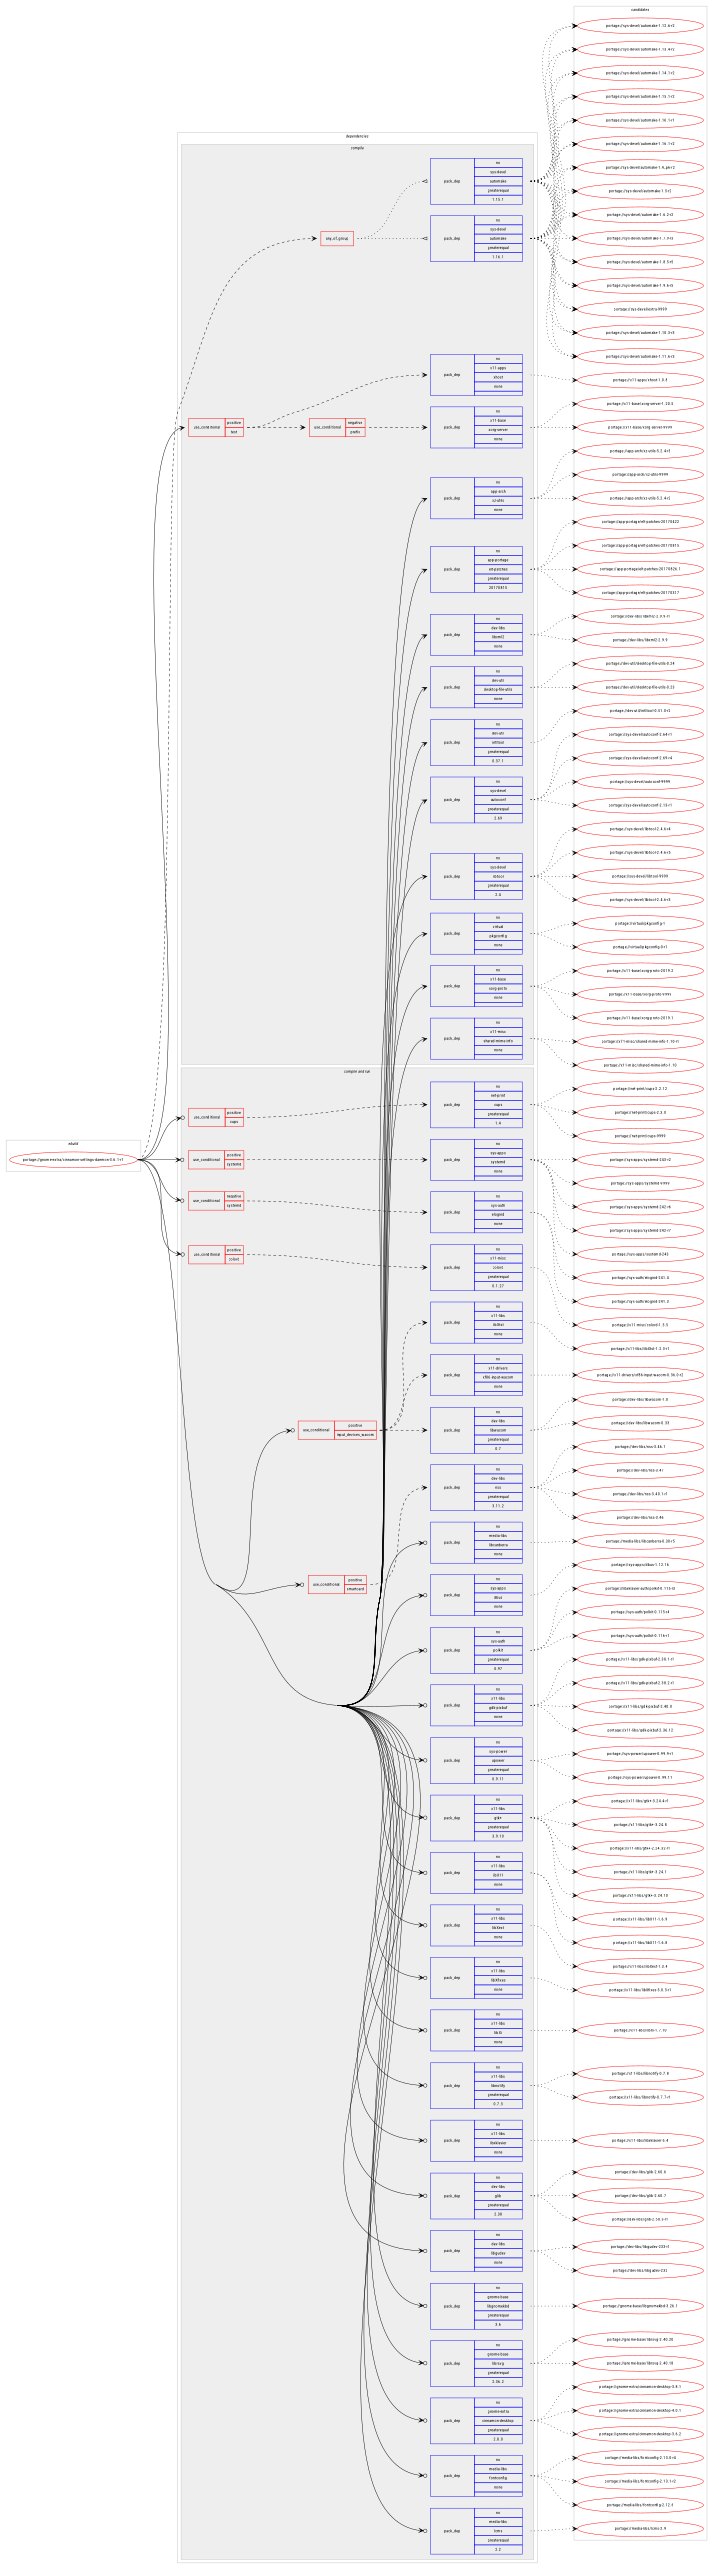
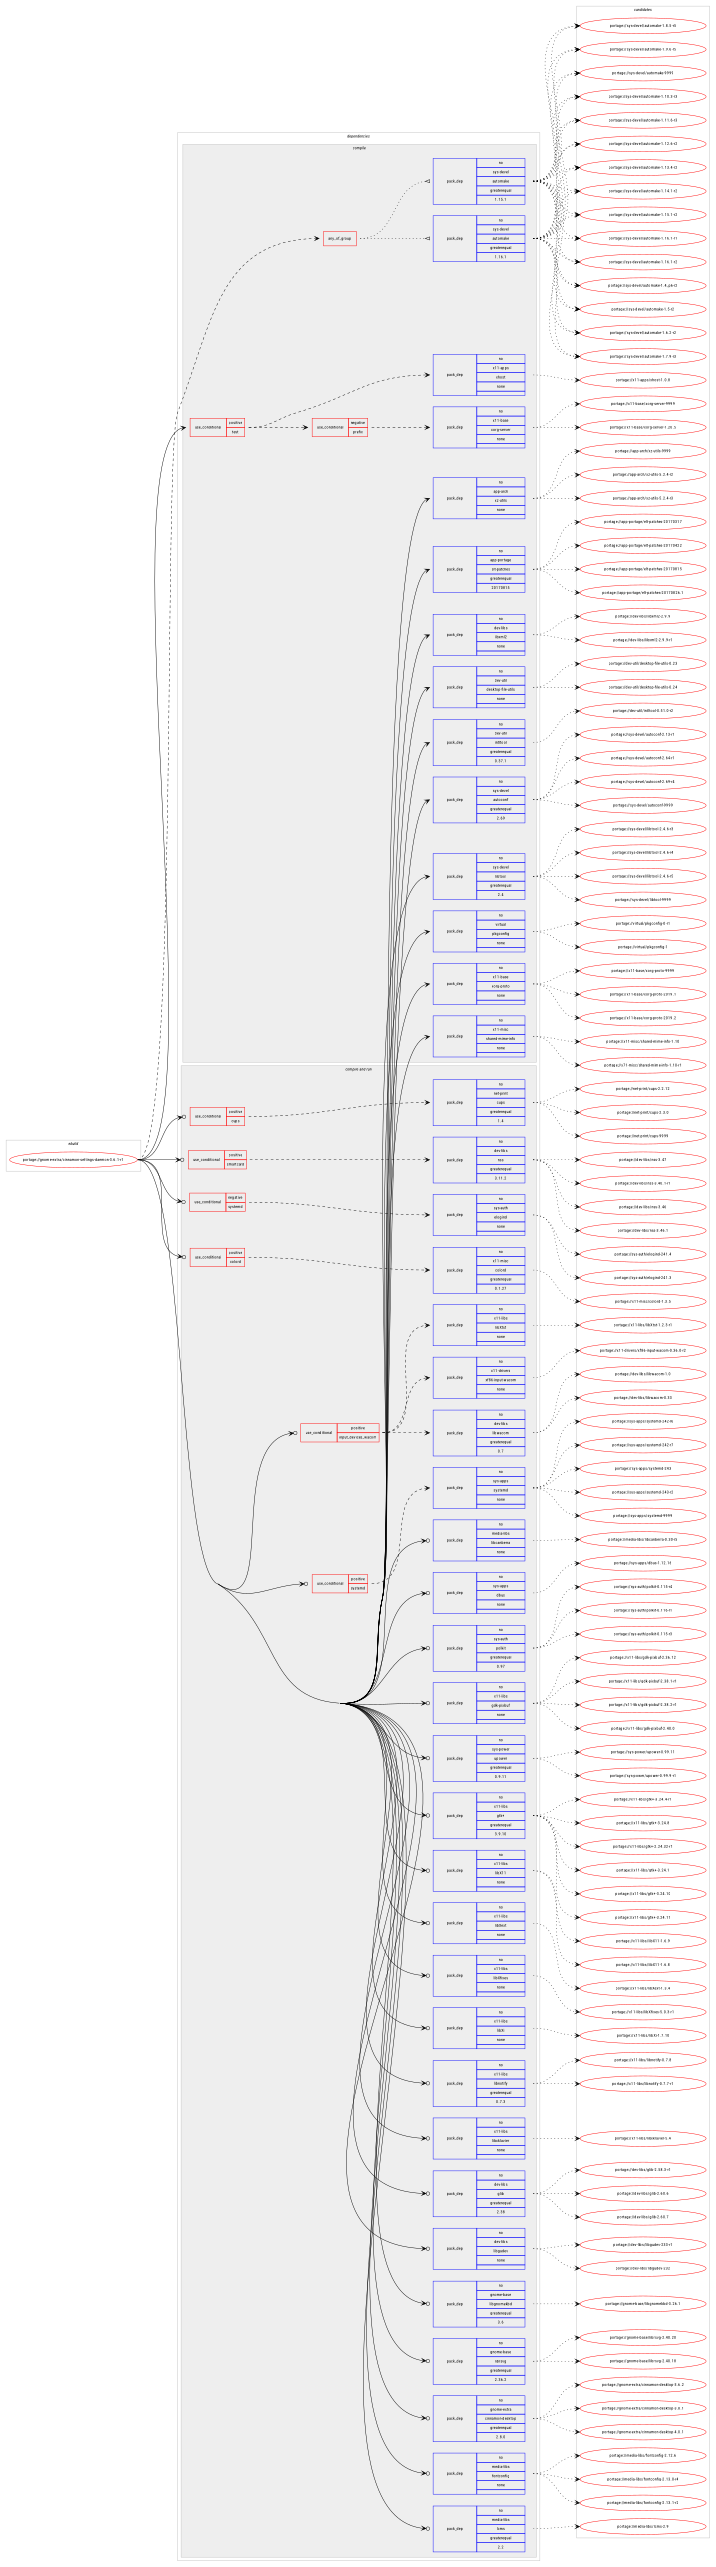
(640, 309) -> (643, 73)
(640, 1589) -> (643, 1634)
none -> (643, 1918)
